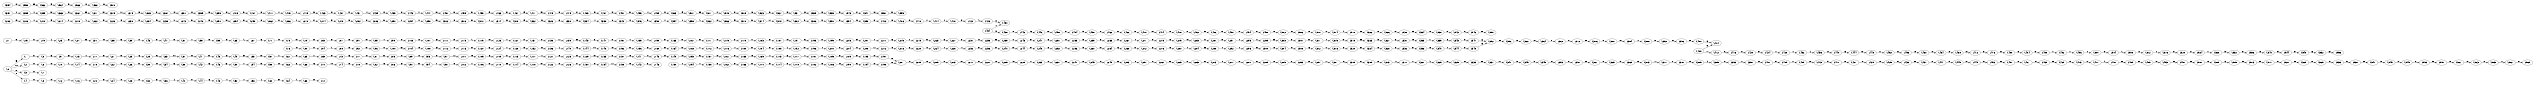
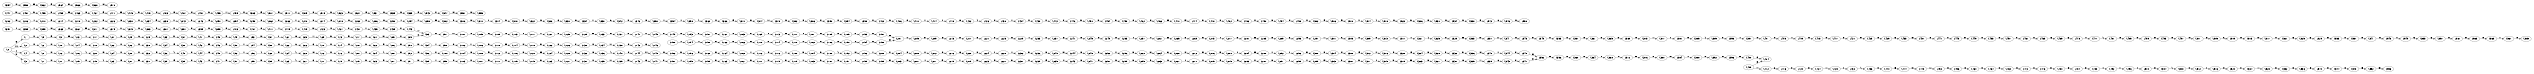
(418, 13) -> (418, 32)
(995, 27) -> (1011, 21)
none -> (330, 53)
none -> (51, 61)
